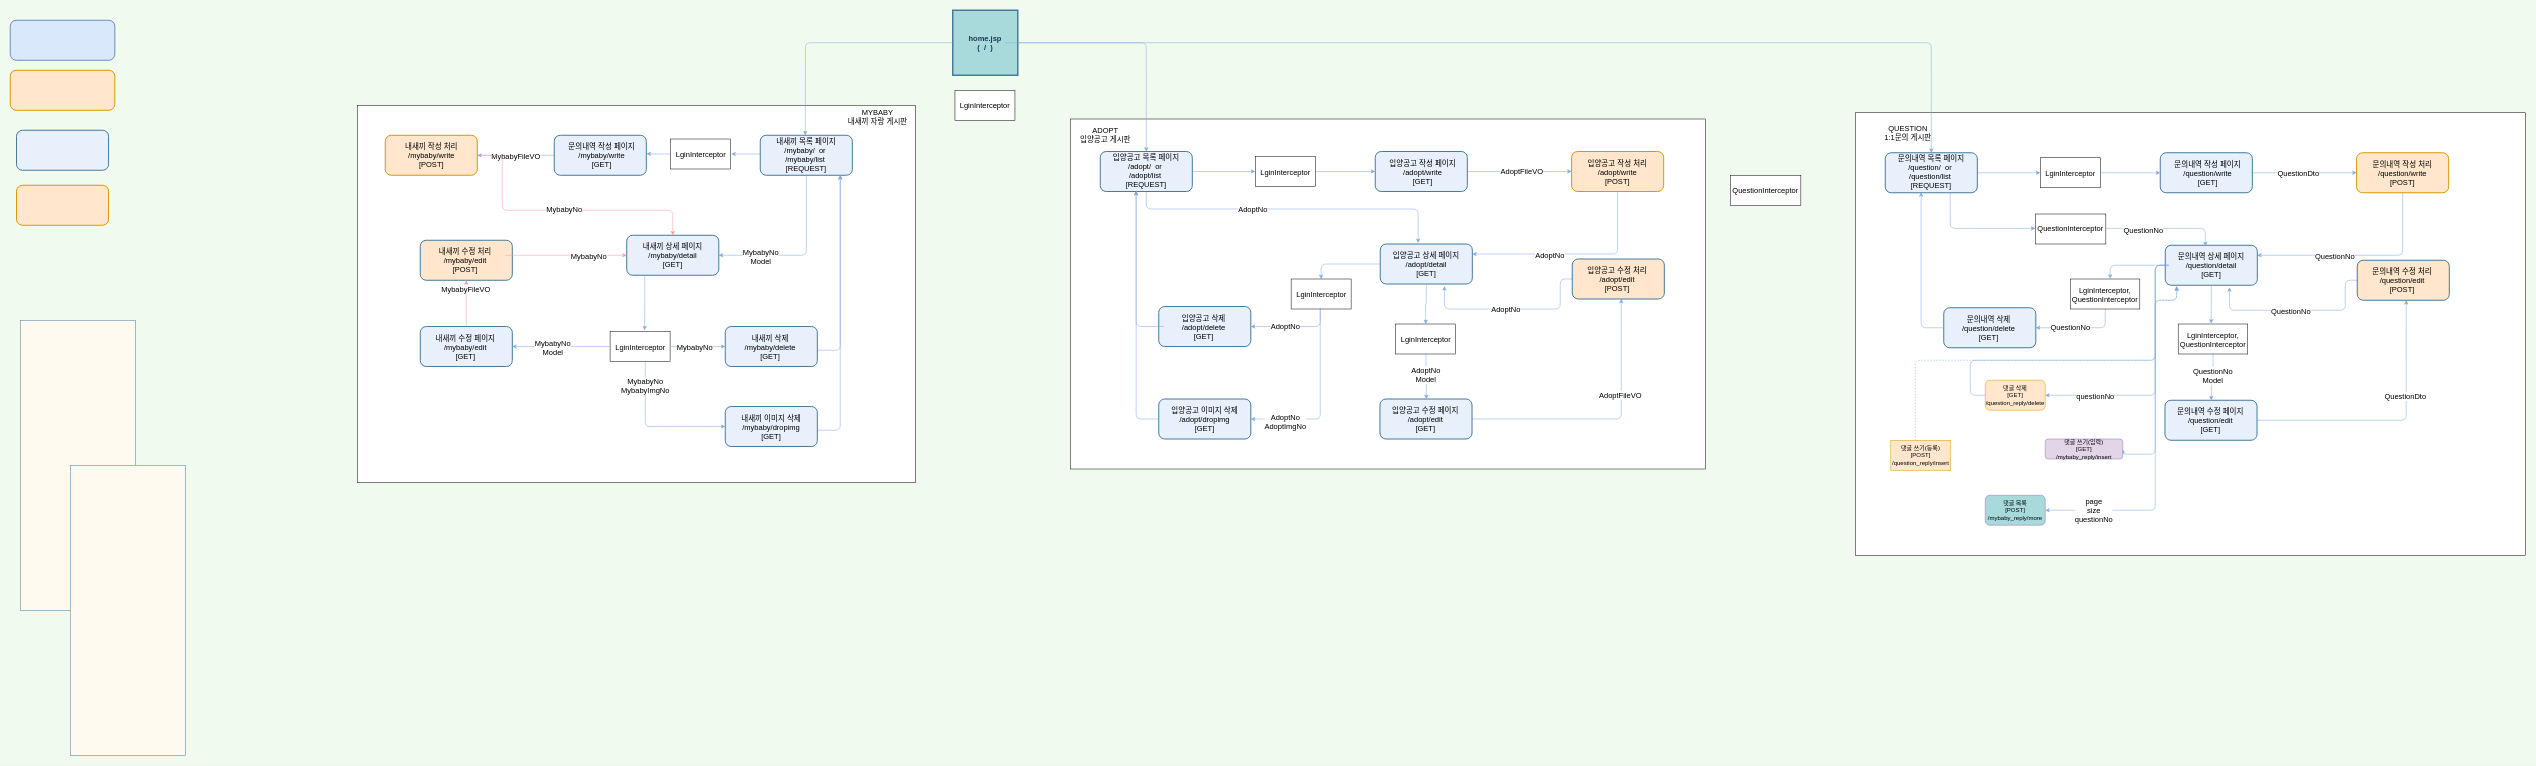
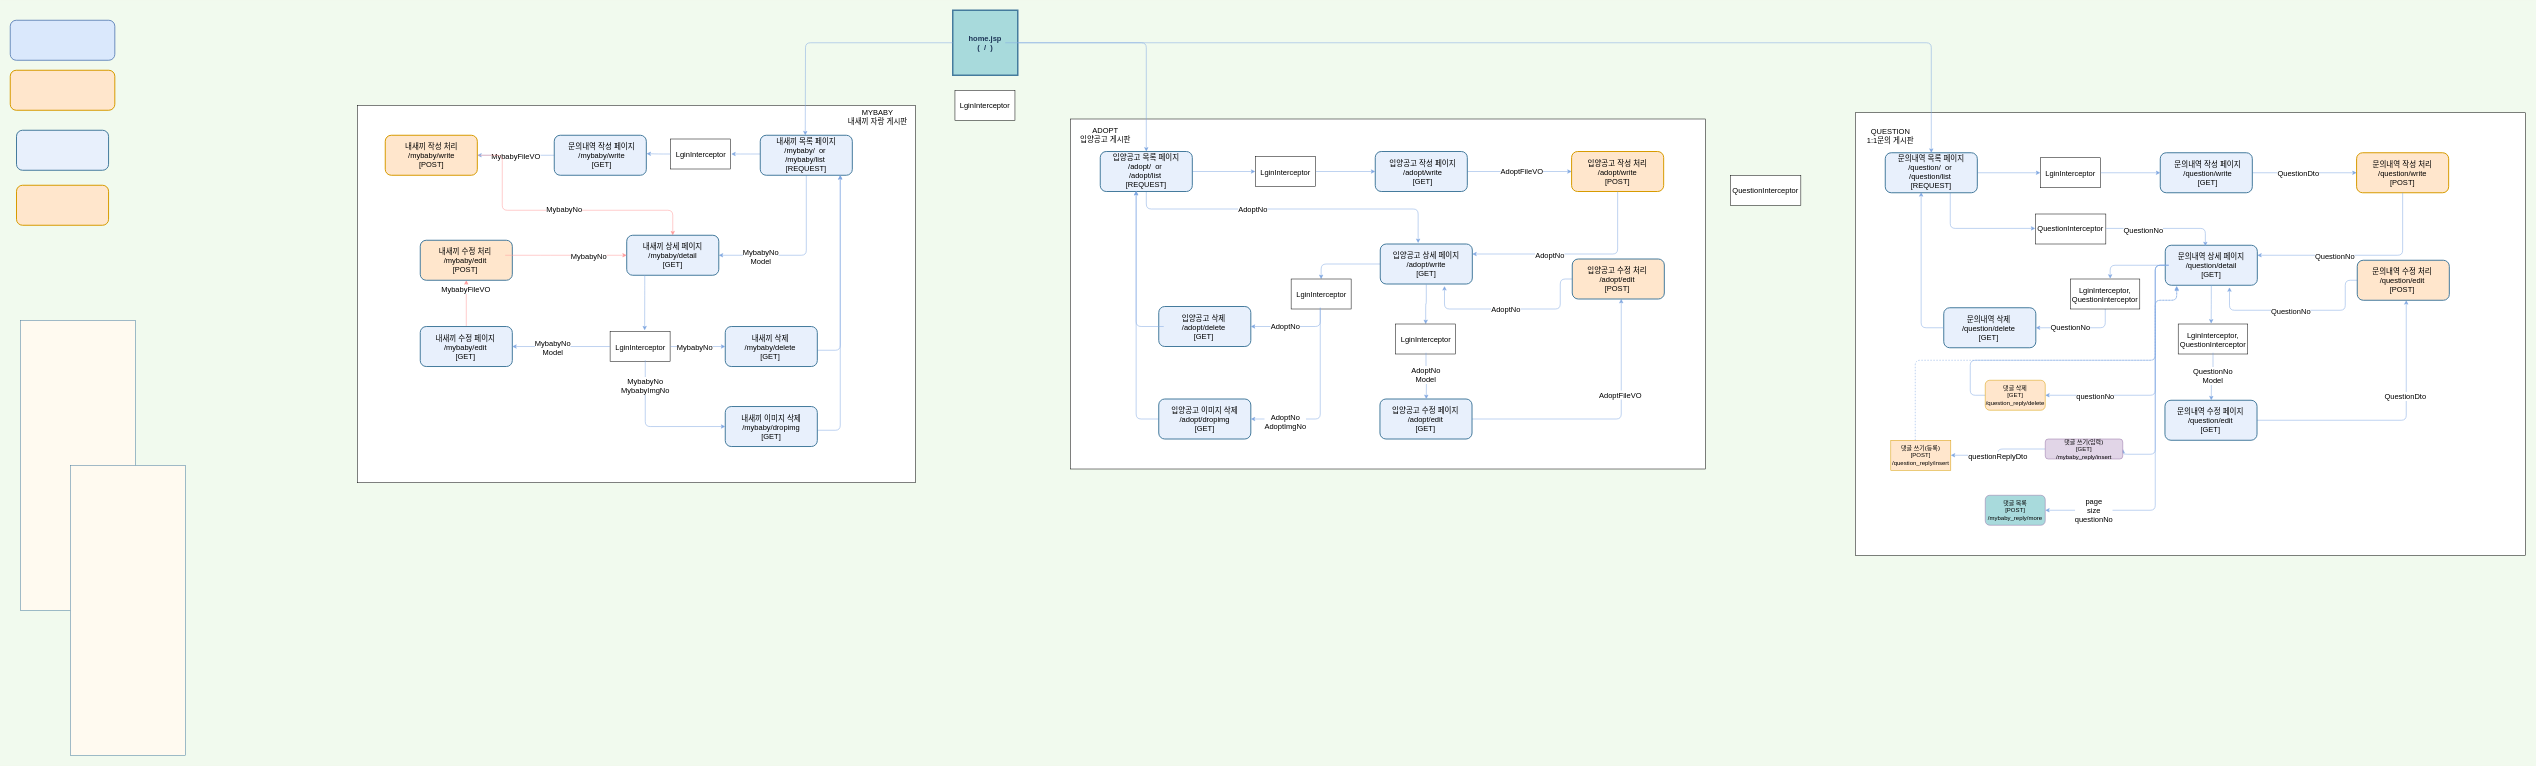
(1908, 133) -> (1891, 135)
(1426, 264) -> (1426, 264)
none -> (1986, 455)
